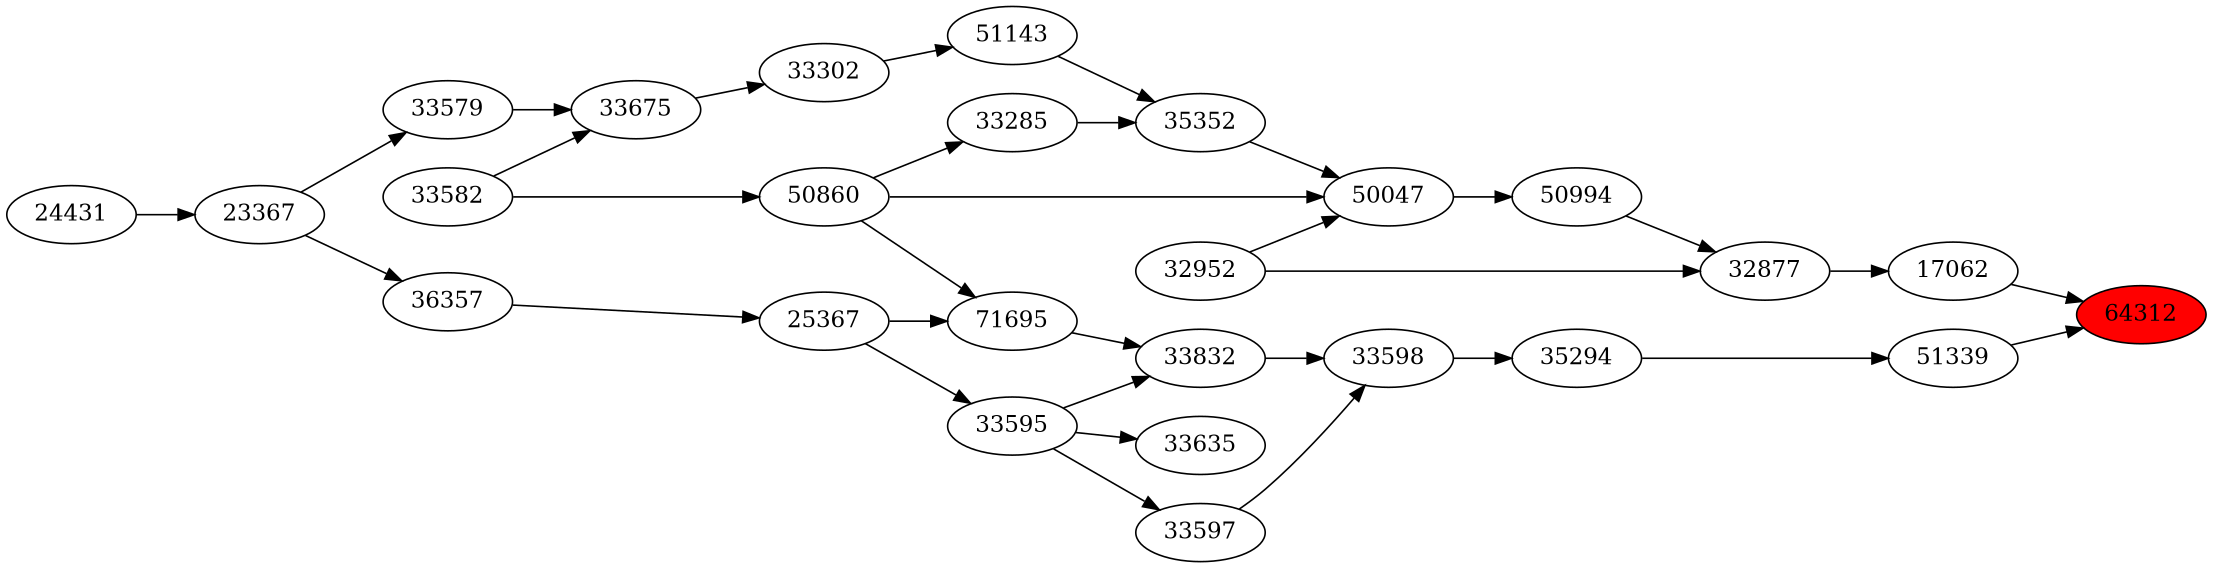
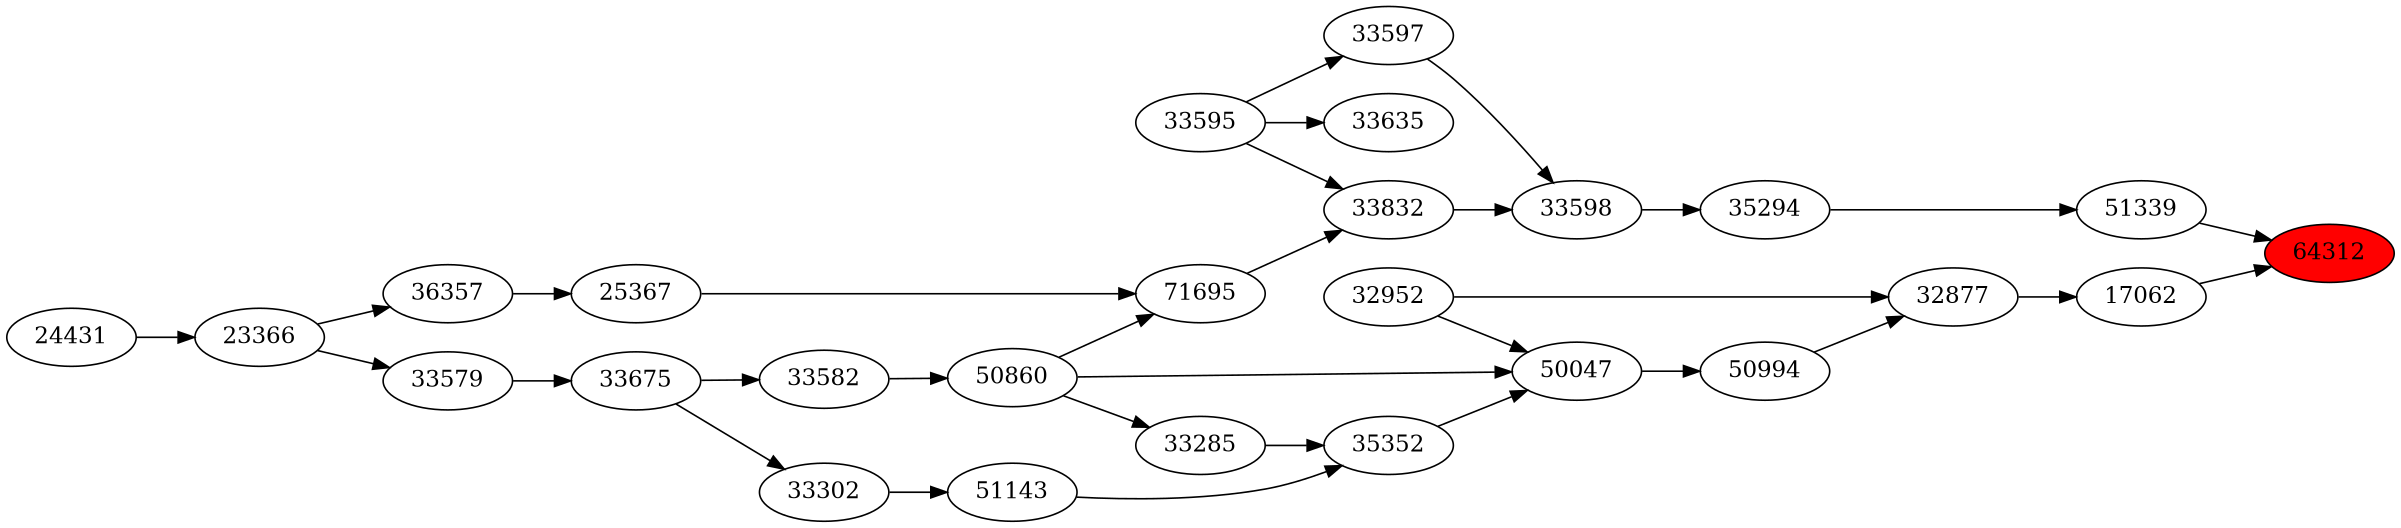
(534, 157) -> (722, 380)
(260, 215) -> (260, 337)
(911, 369) -> none
